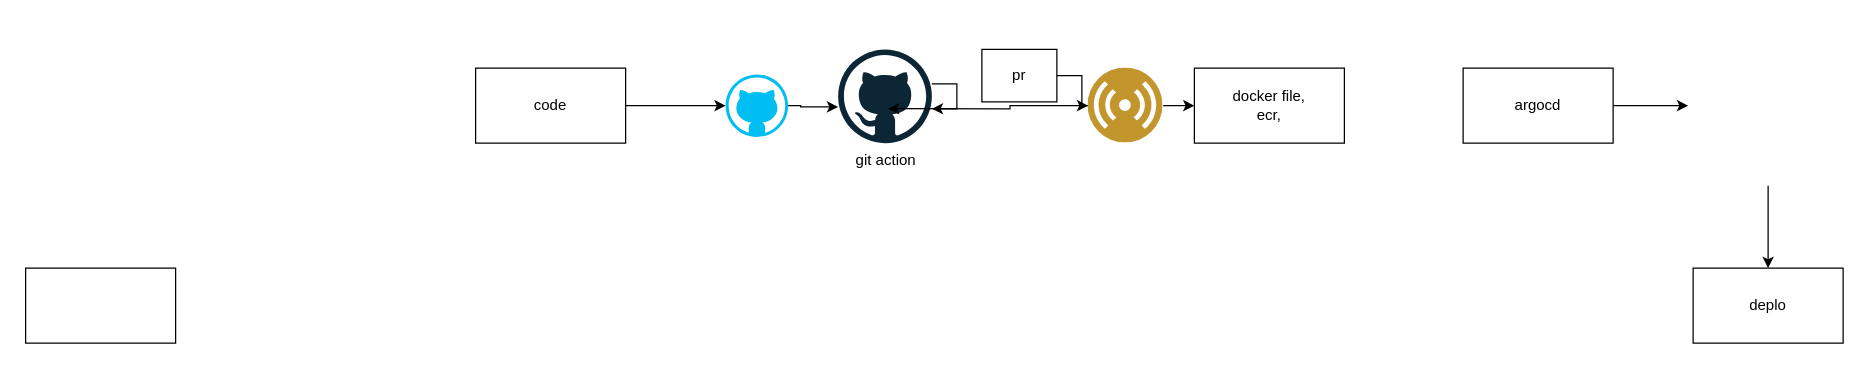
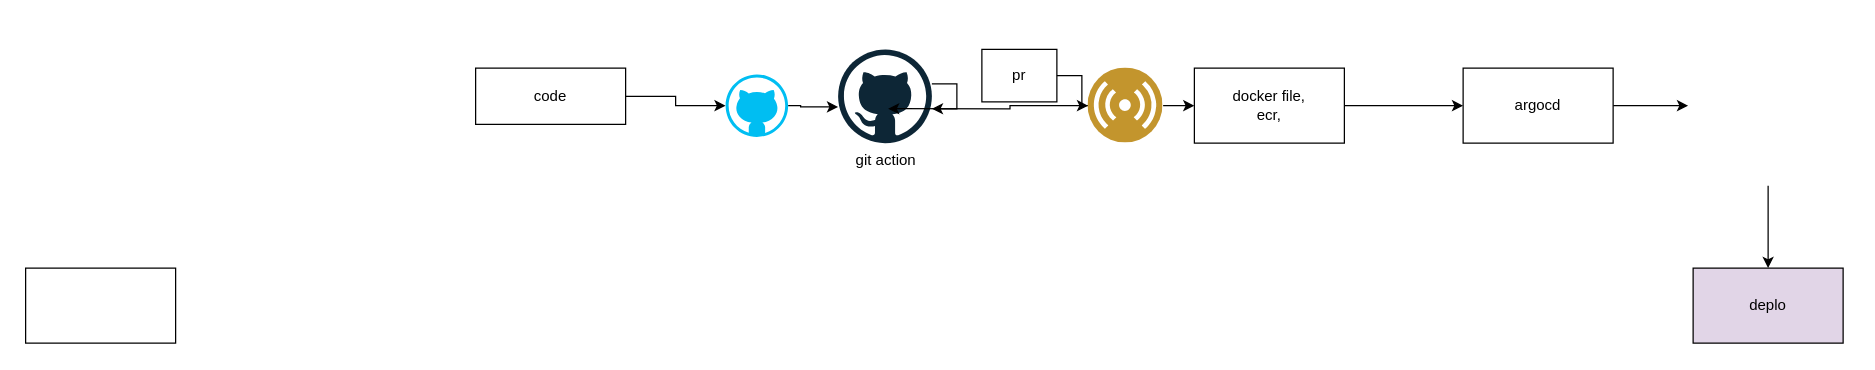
(551, 106) -> (551, 96)
none -> (1400, 106)
(1768, 306) -> (1768, 306)
